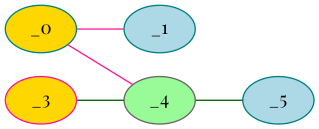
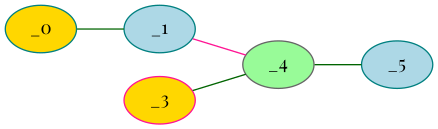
(100, 29) -> (100, 29)
(100, 65) -> (219, 47)
